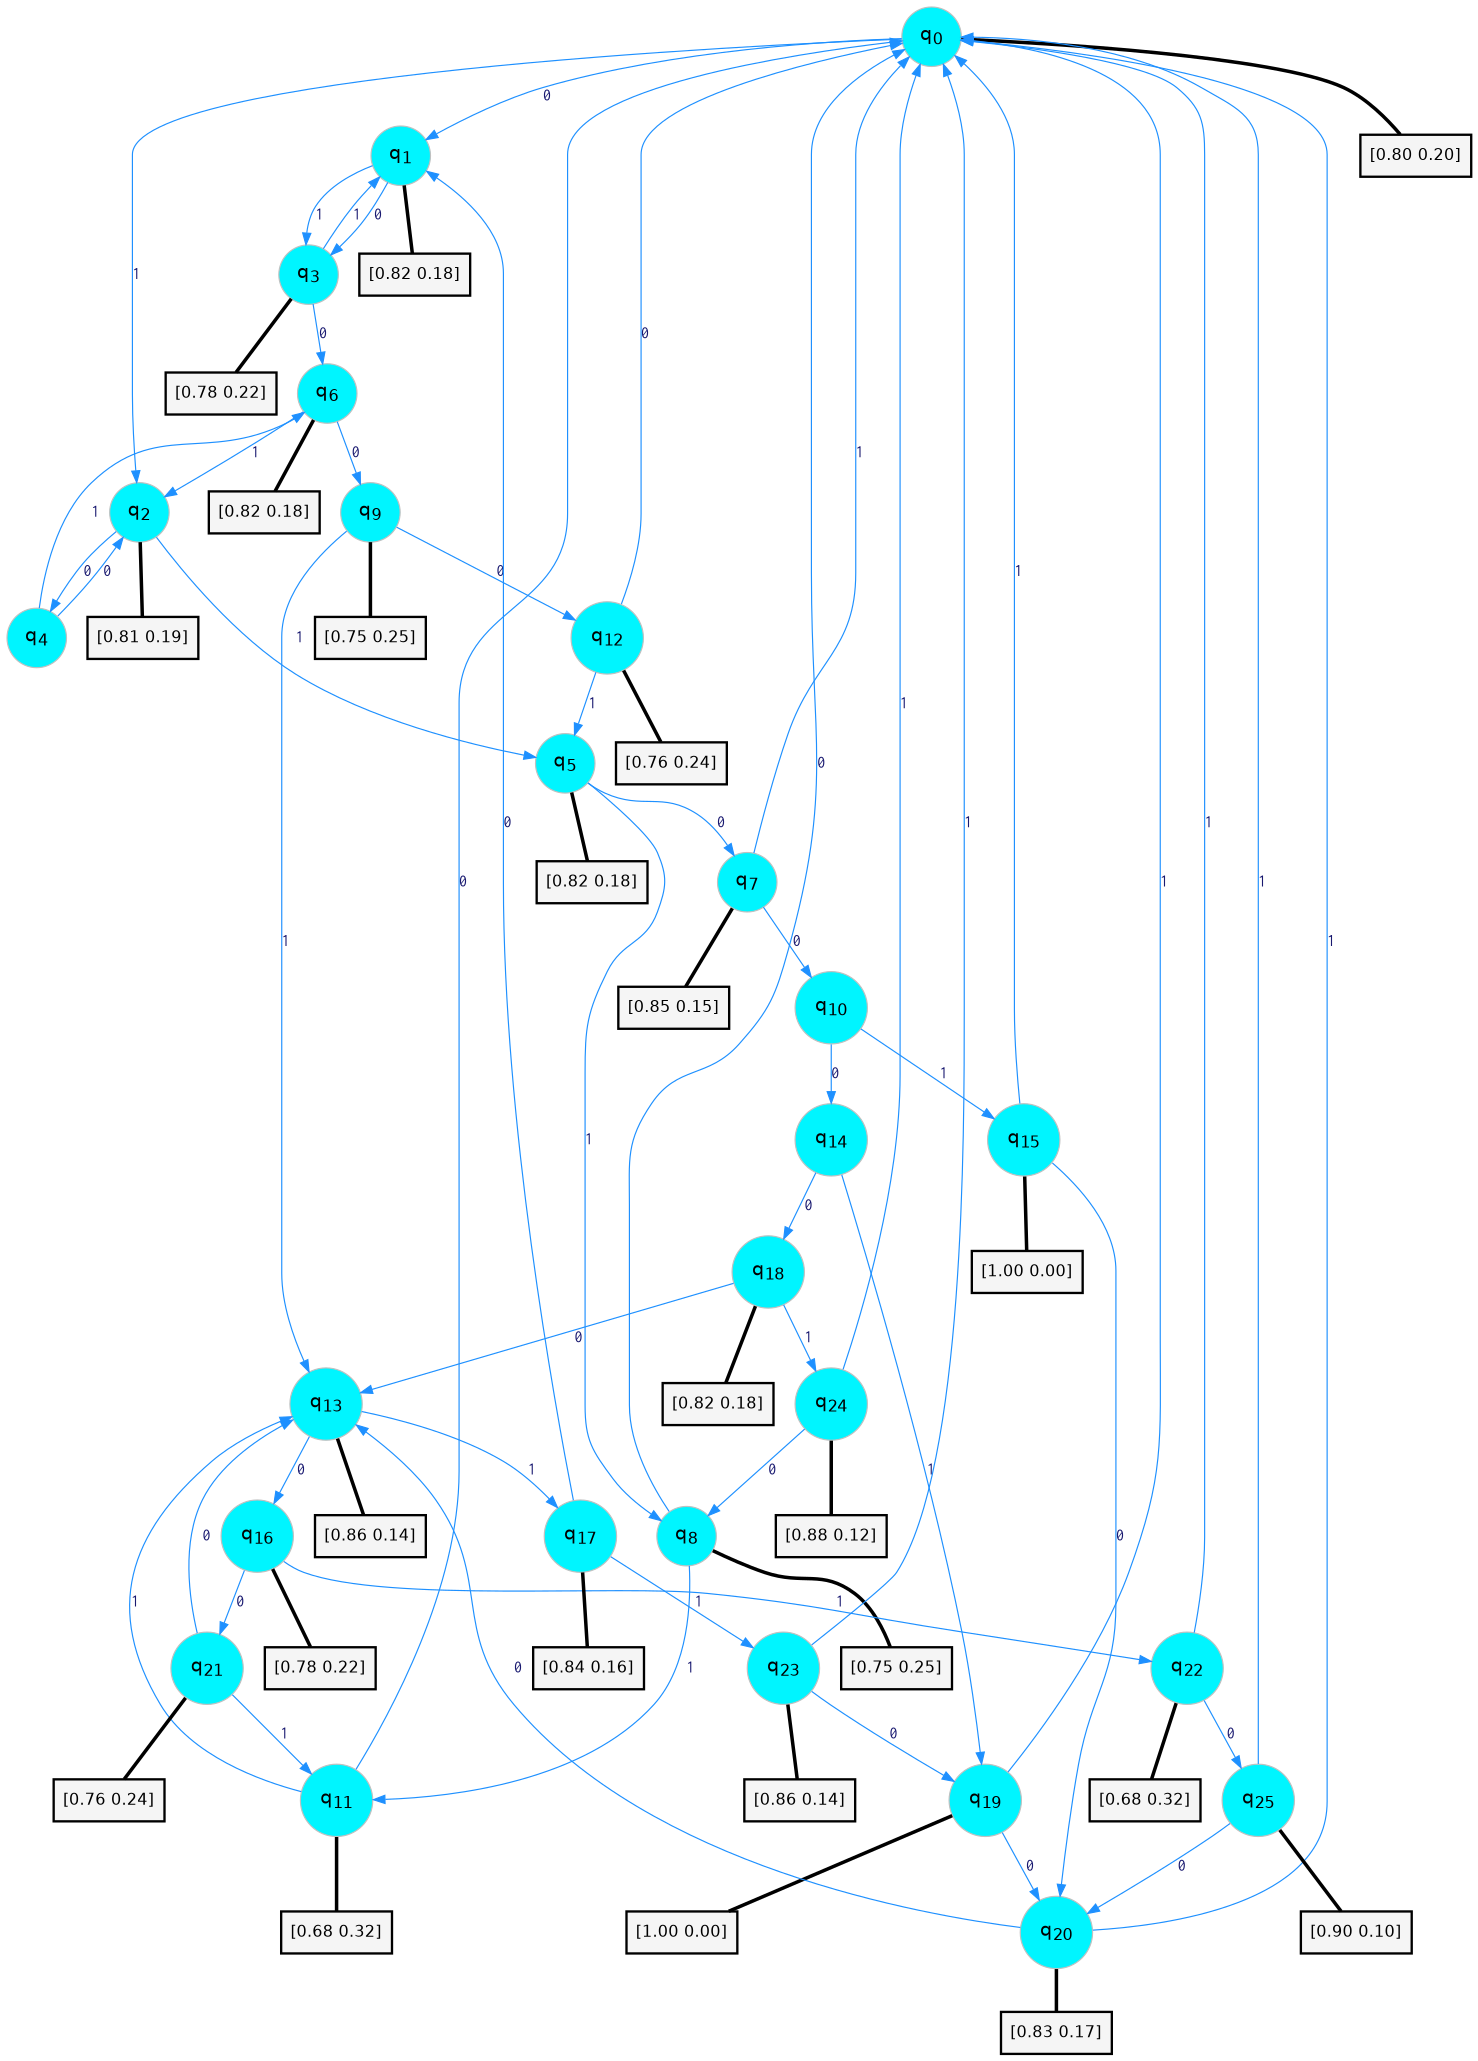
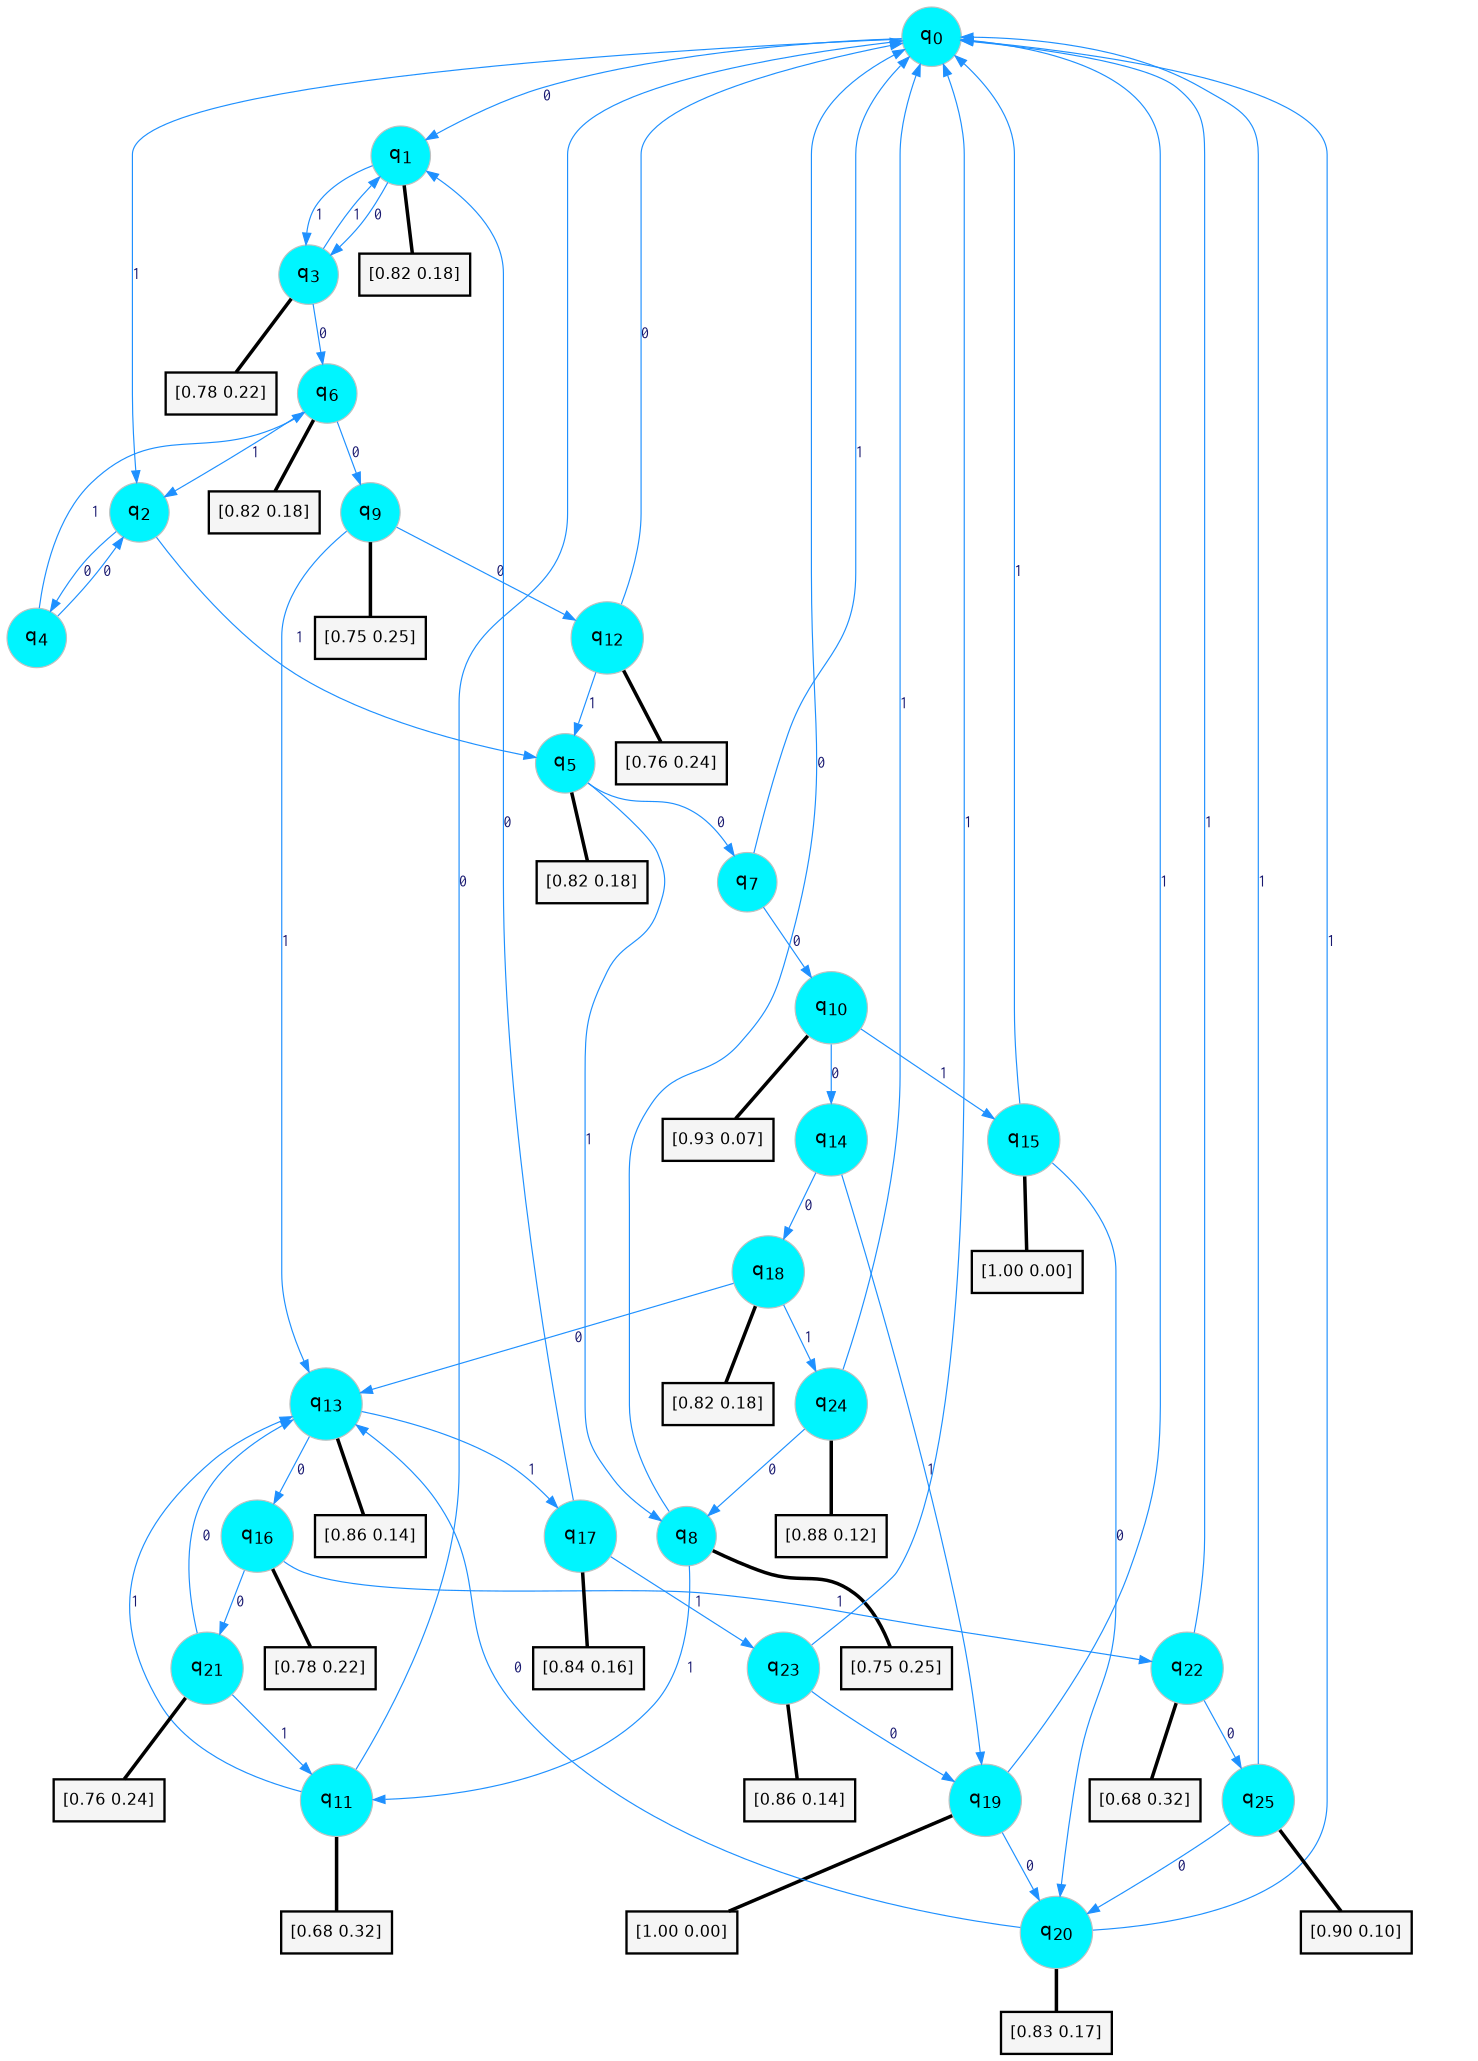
(1416, 156) -> none
(143, 638) -> none
(674, 1008) -> none
none -> (718, 1140)
